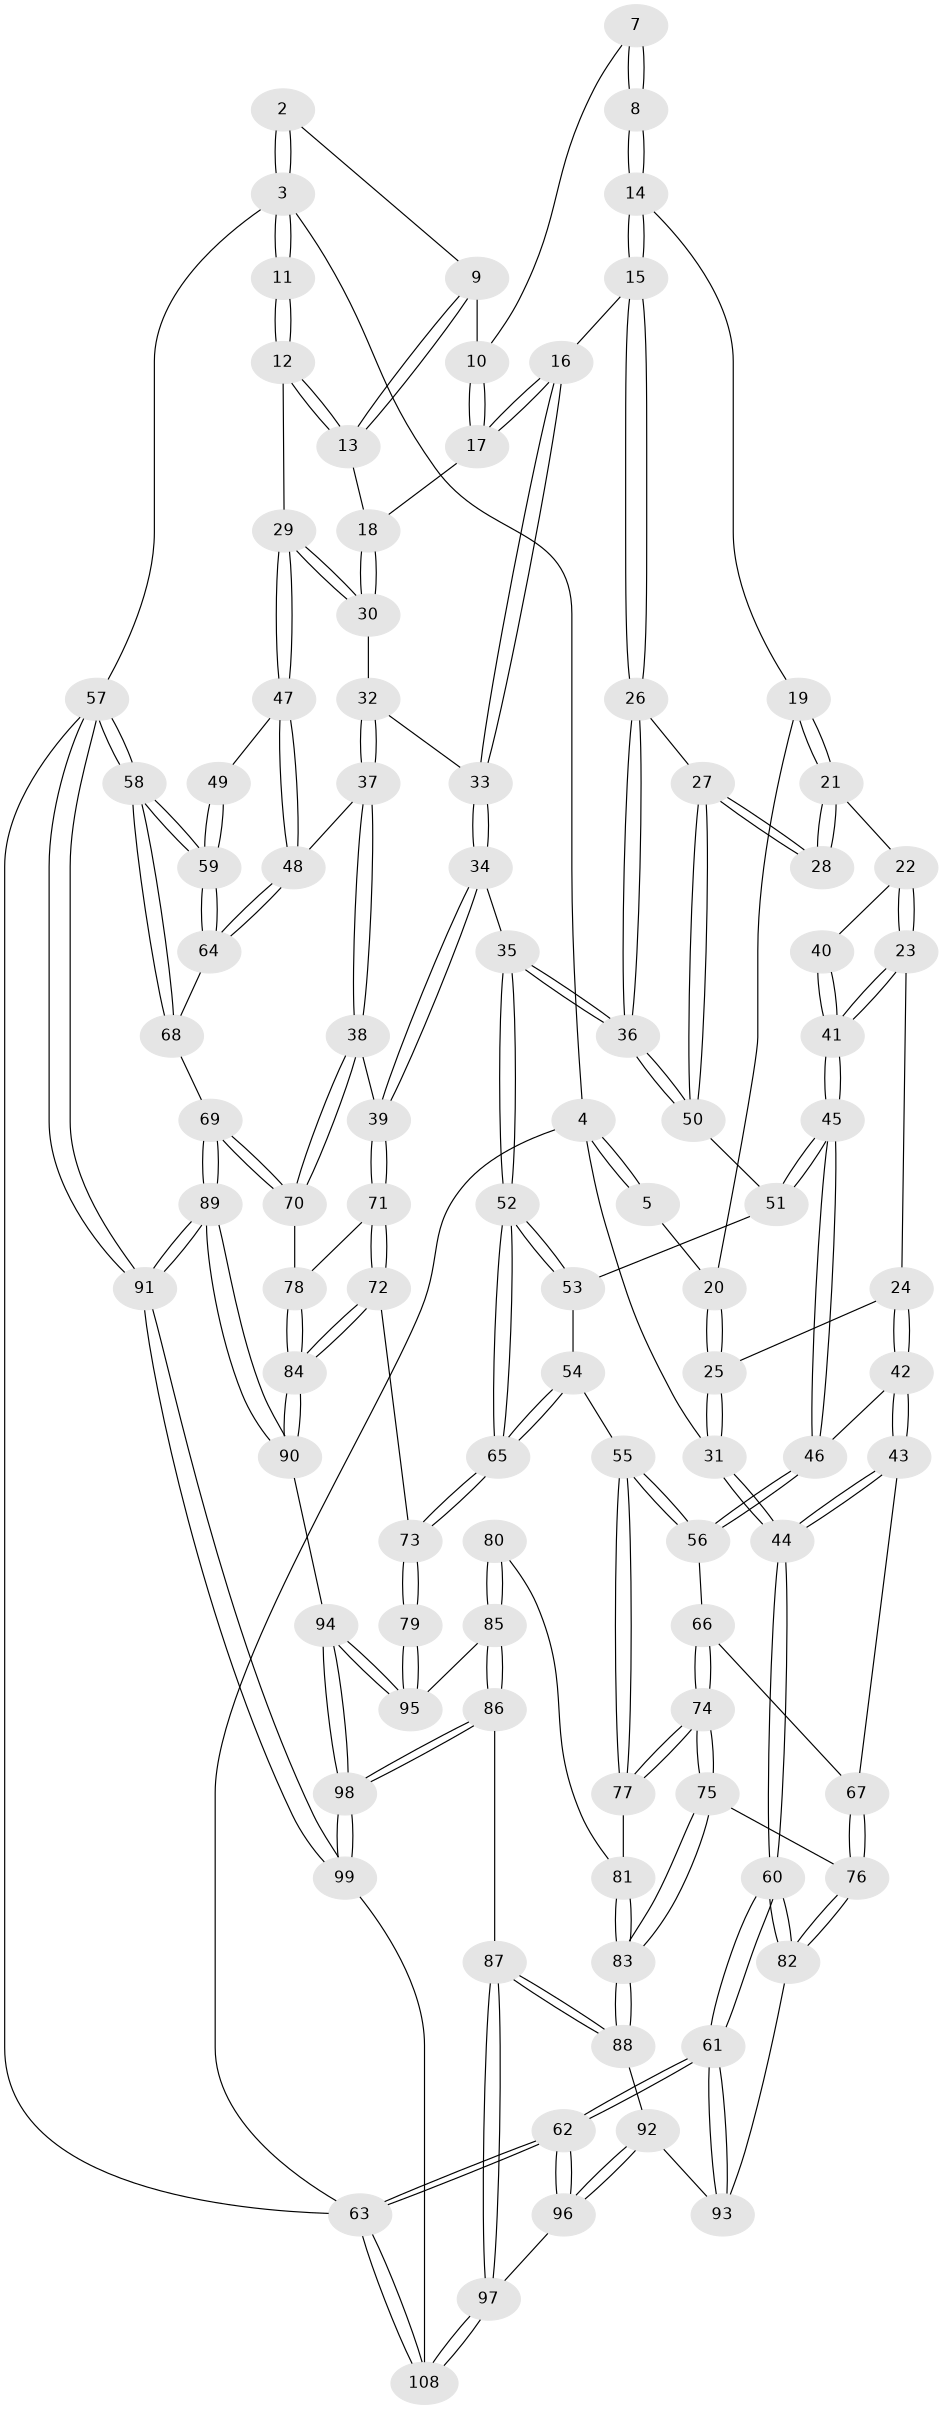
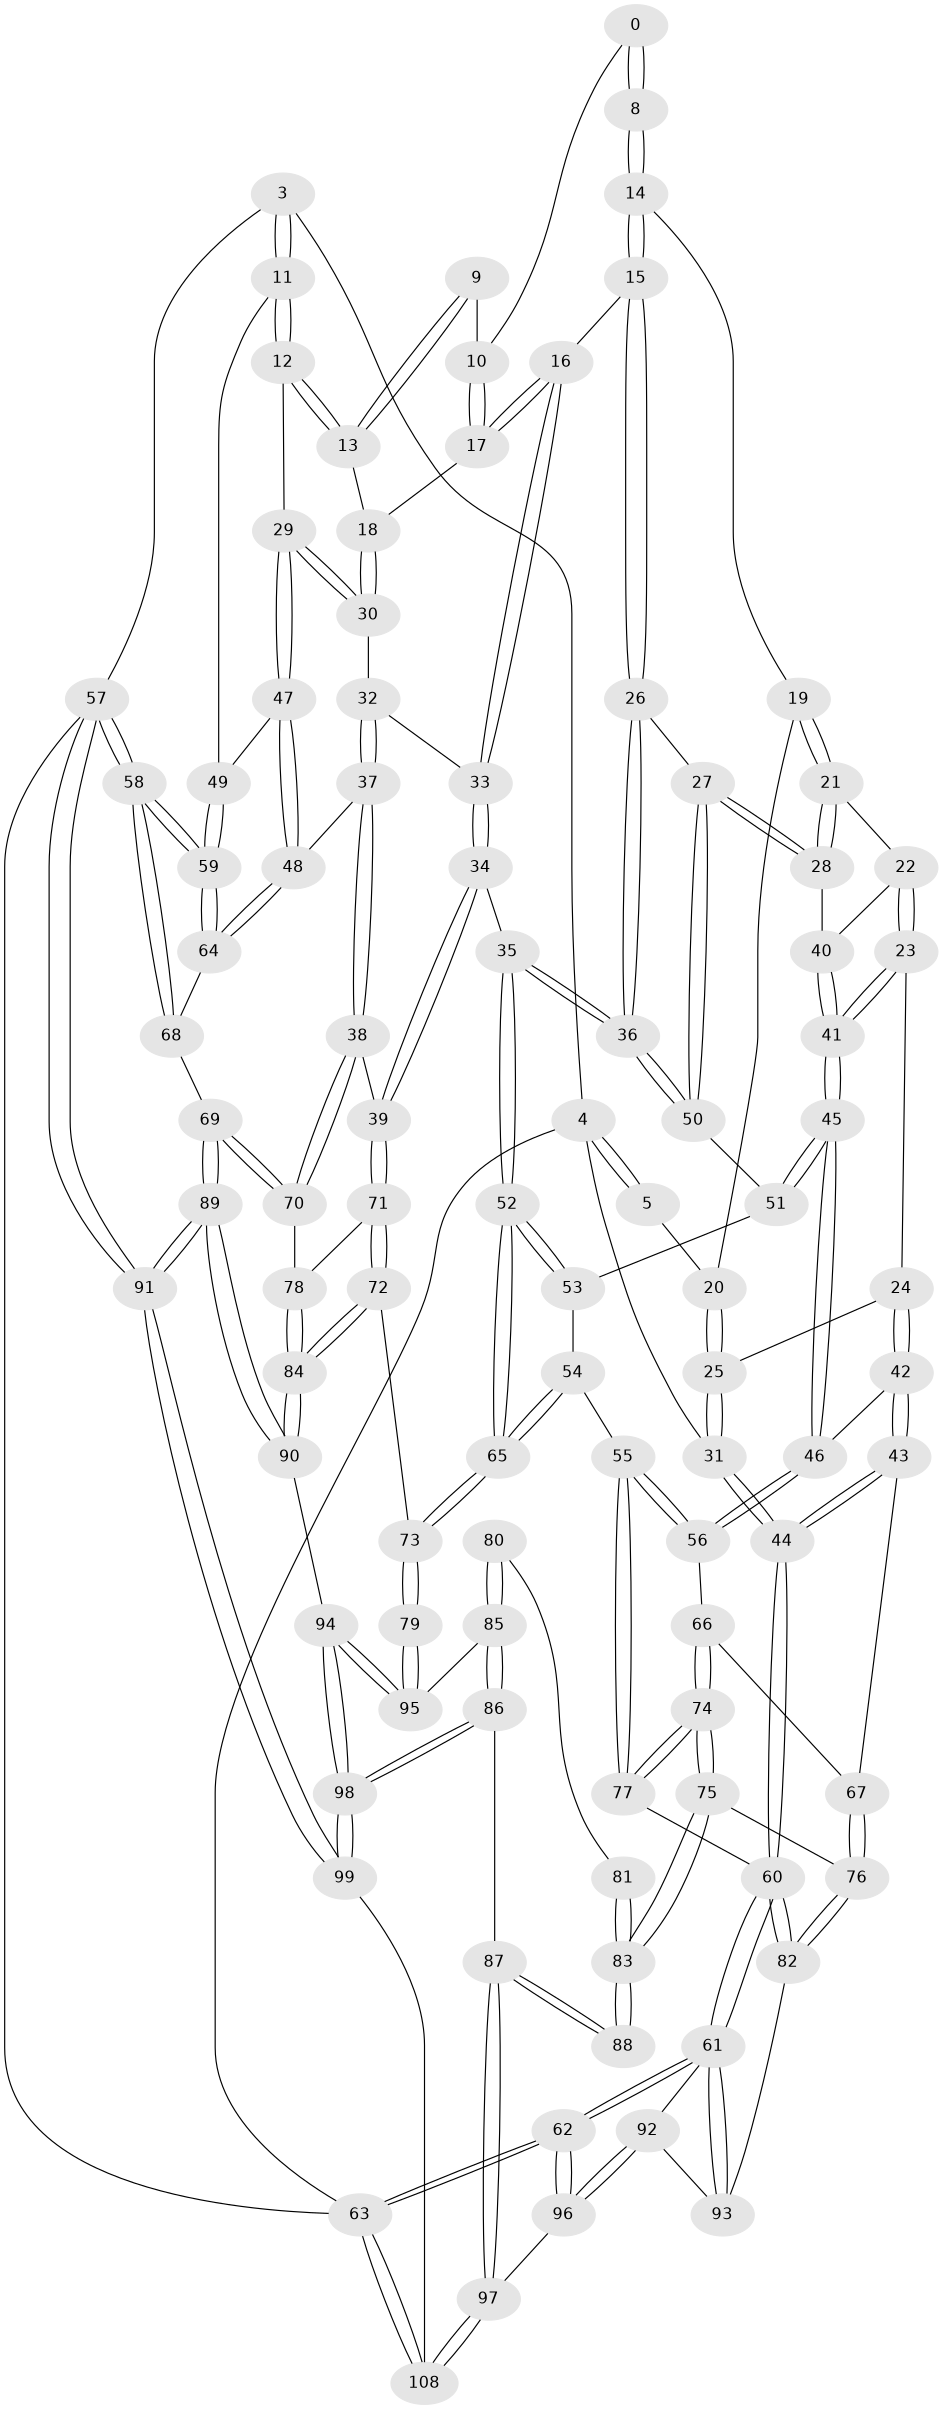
(636, 26) -> (636, 26)
(283, 110) -> none
none -> (219, 524)
none -> (822, 910)
(623, 1836) -> (696, 1835)
(633, 2079) -> (681, 2089)
